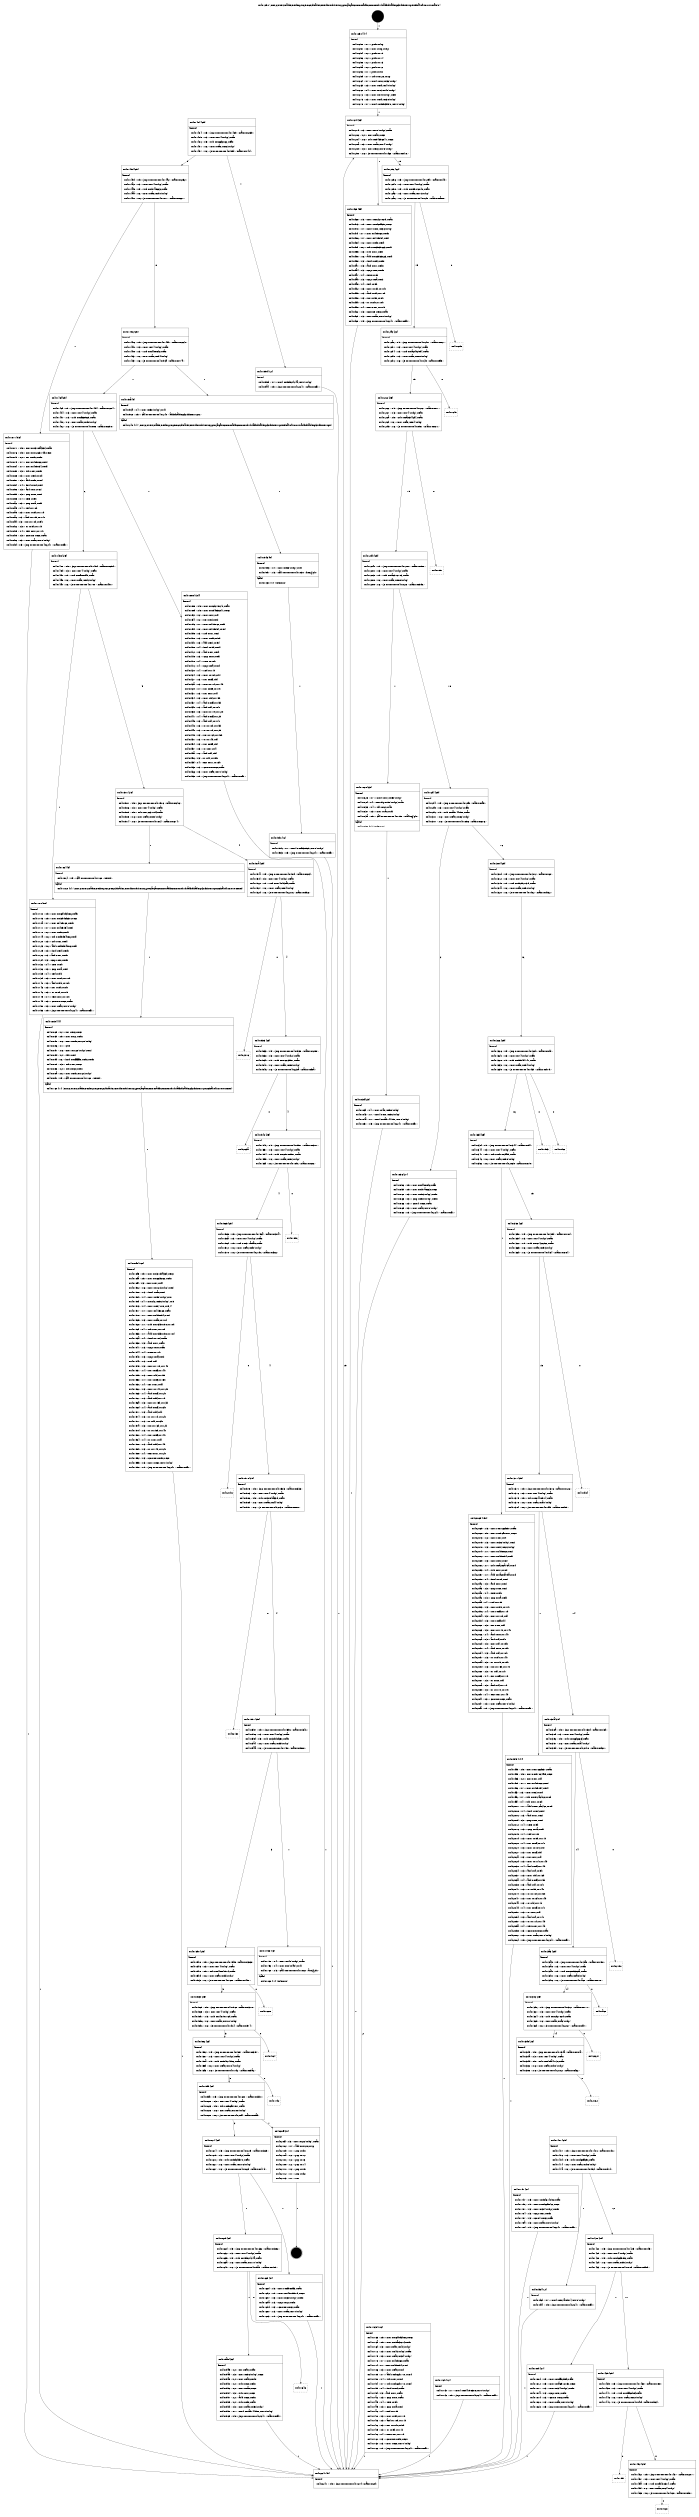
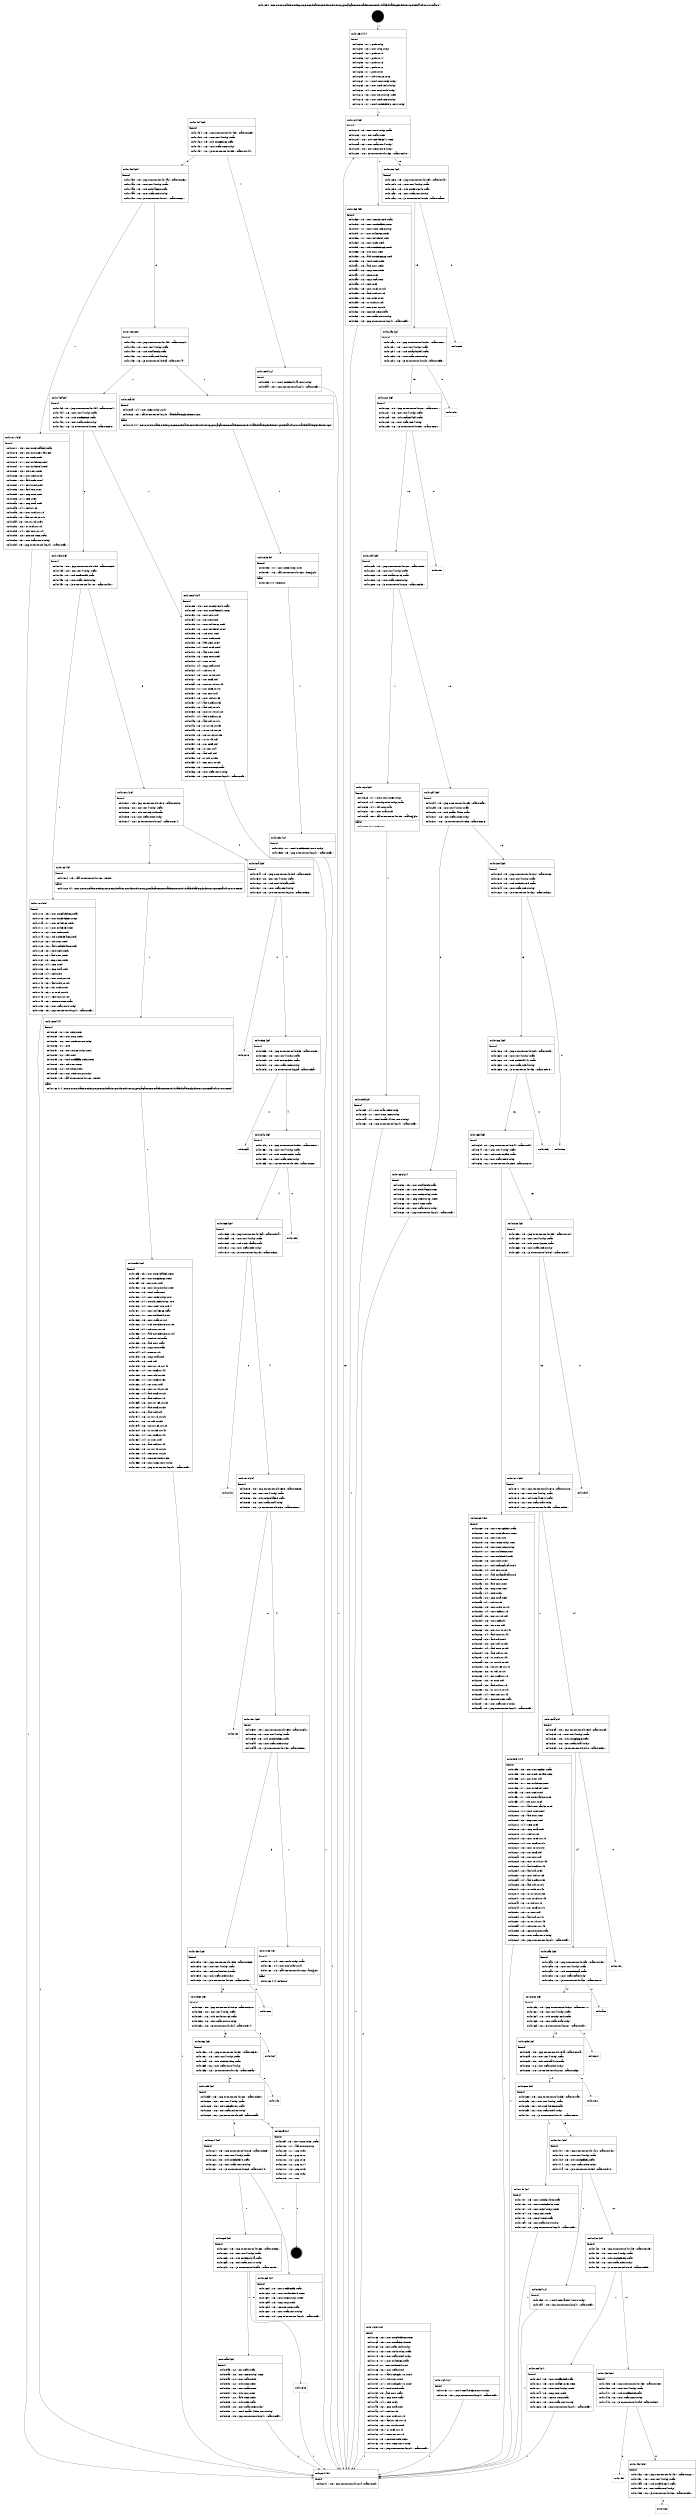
(545, 1108) -> (556, 1019)
none -> (549, 2101)
(316, 2396) -> (303, 2434)
